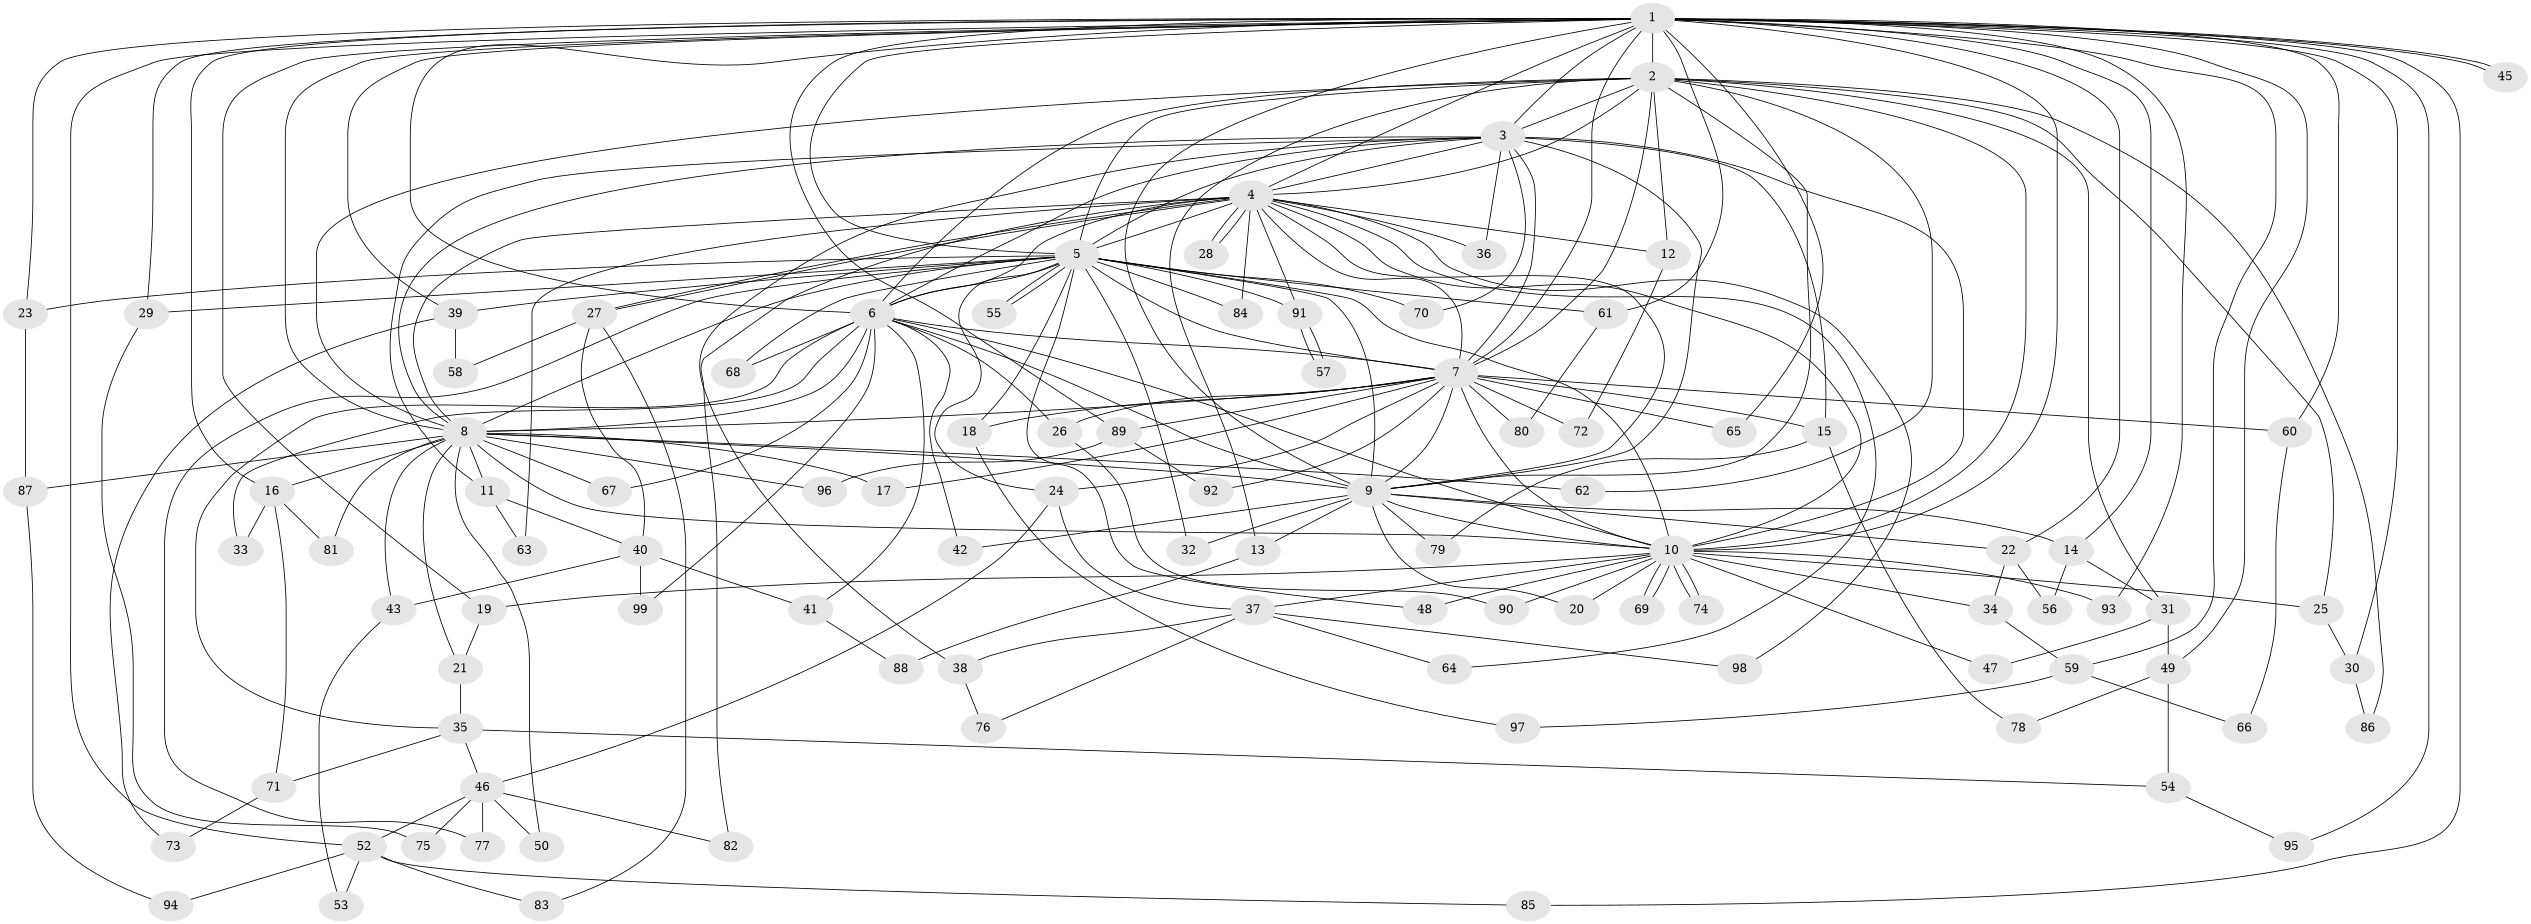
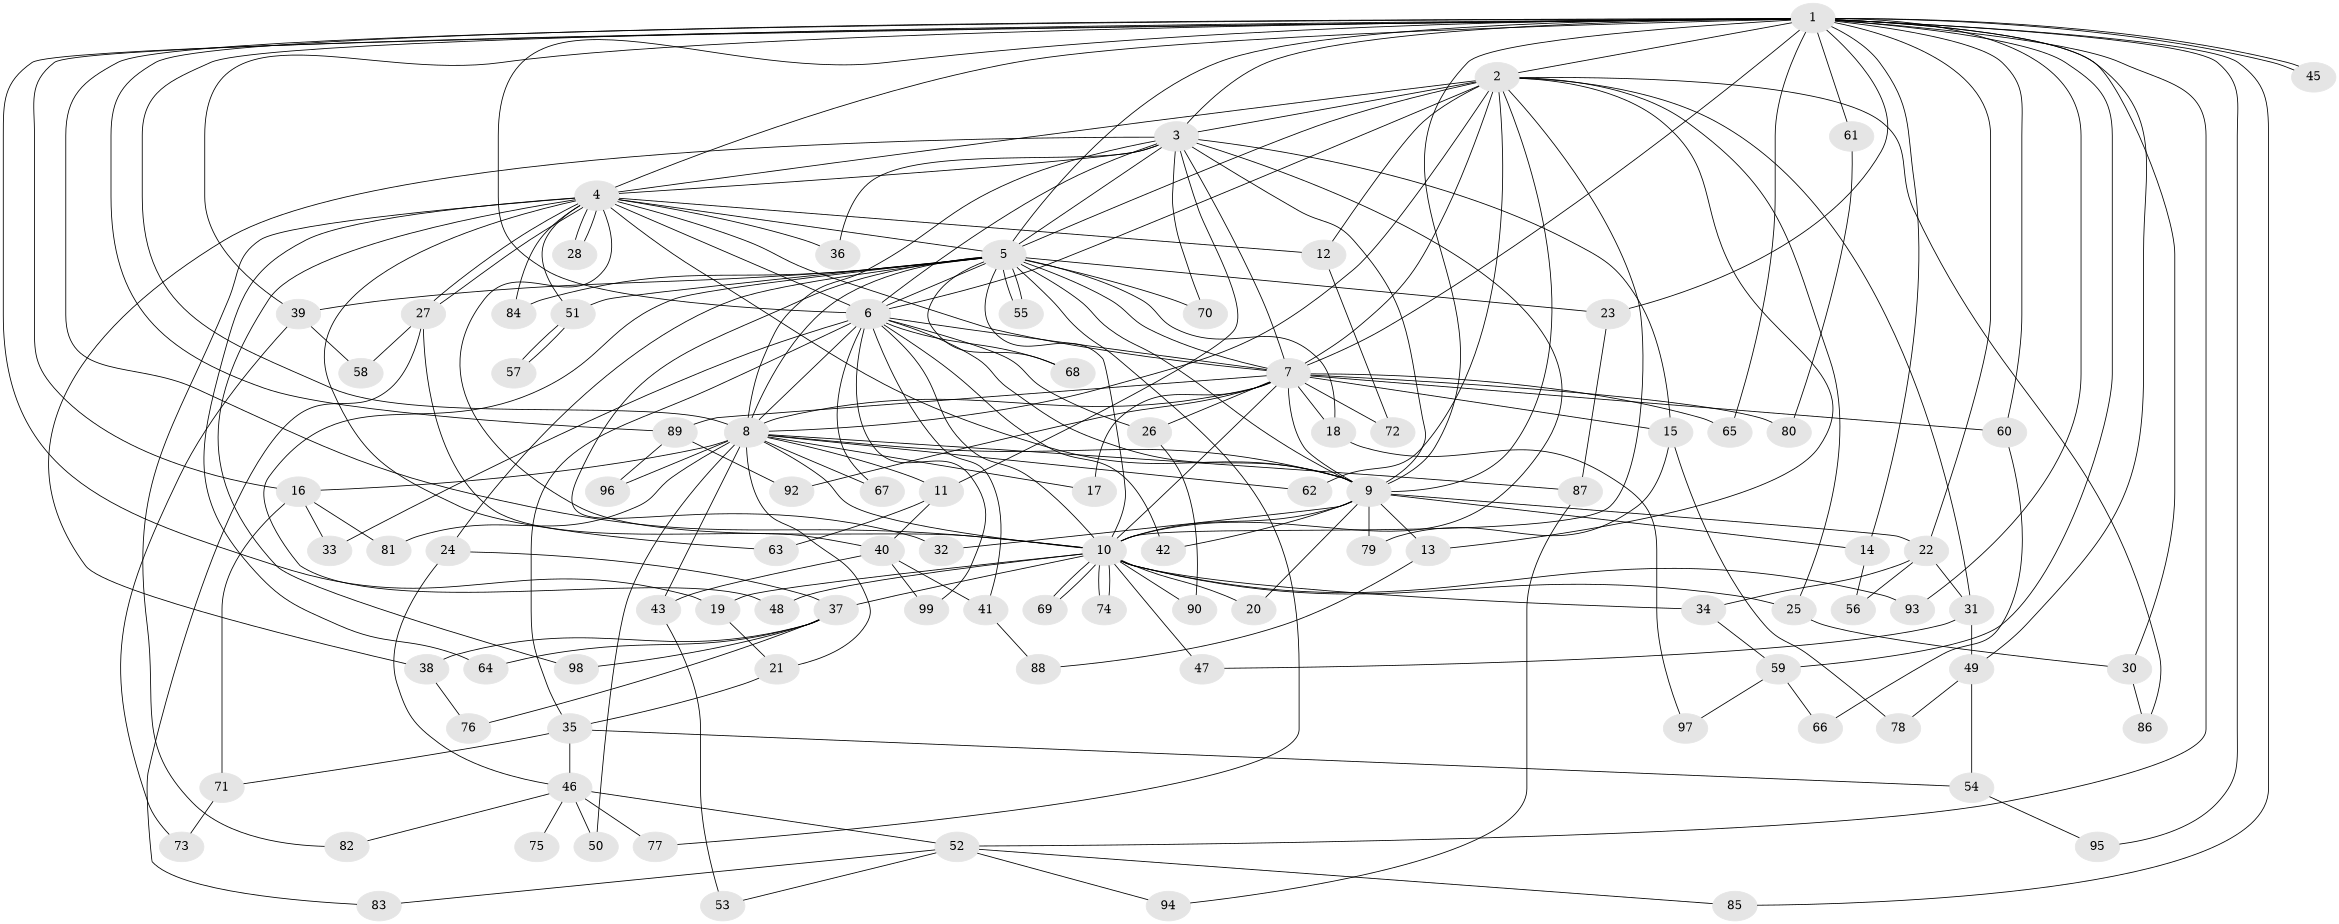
(751, 222) -> none
(1390, 293) -> none
(146, 314) -> none
(1300, 314) -> (573, 314)
(1265, 457) -> none
(2120, 580) -> (1947, 577)
